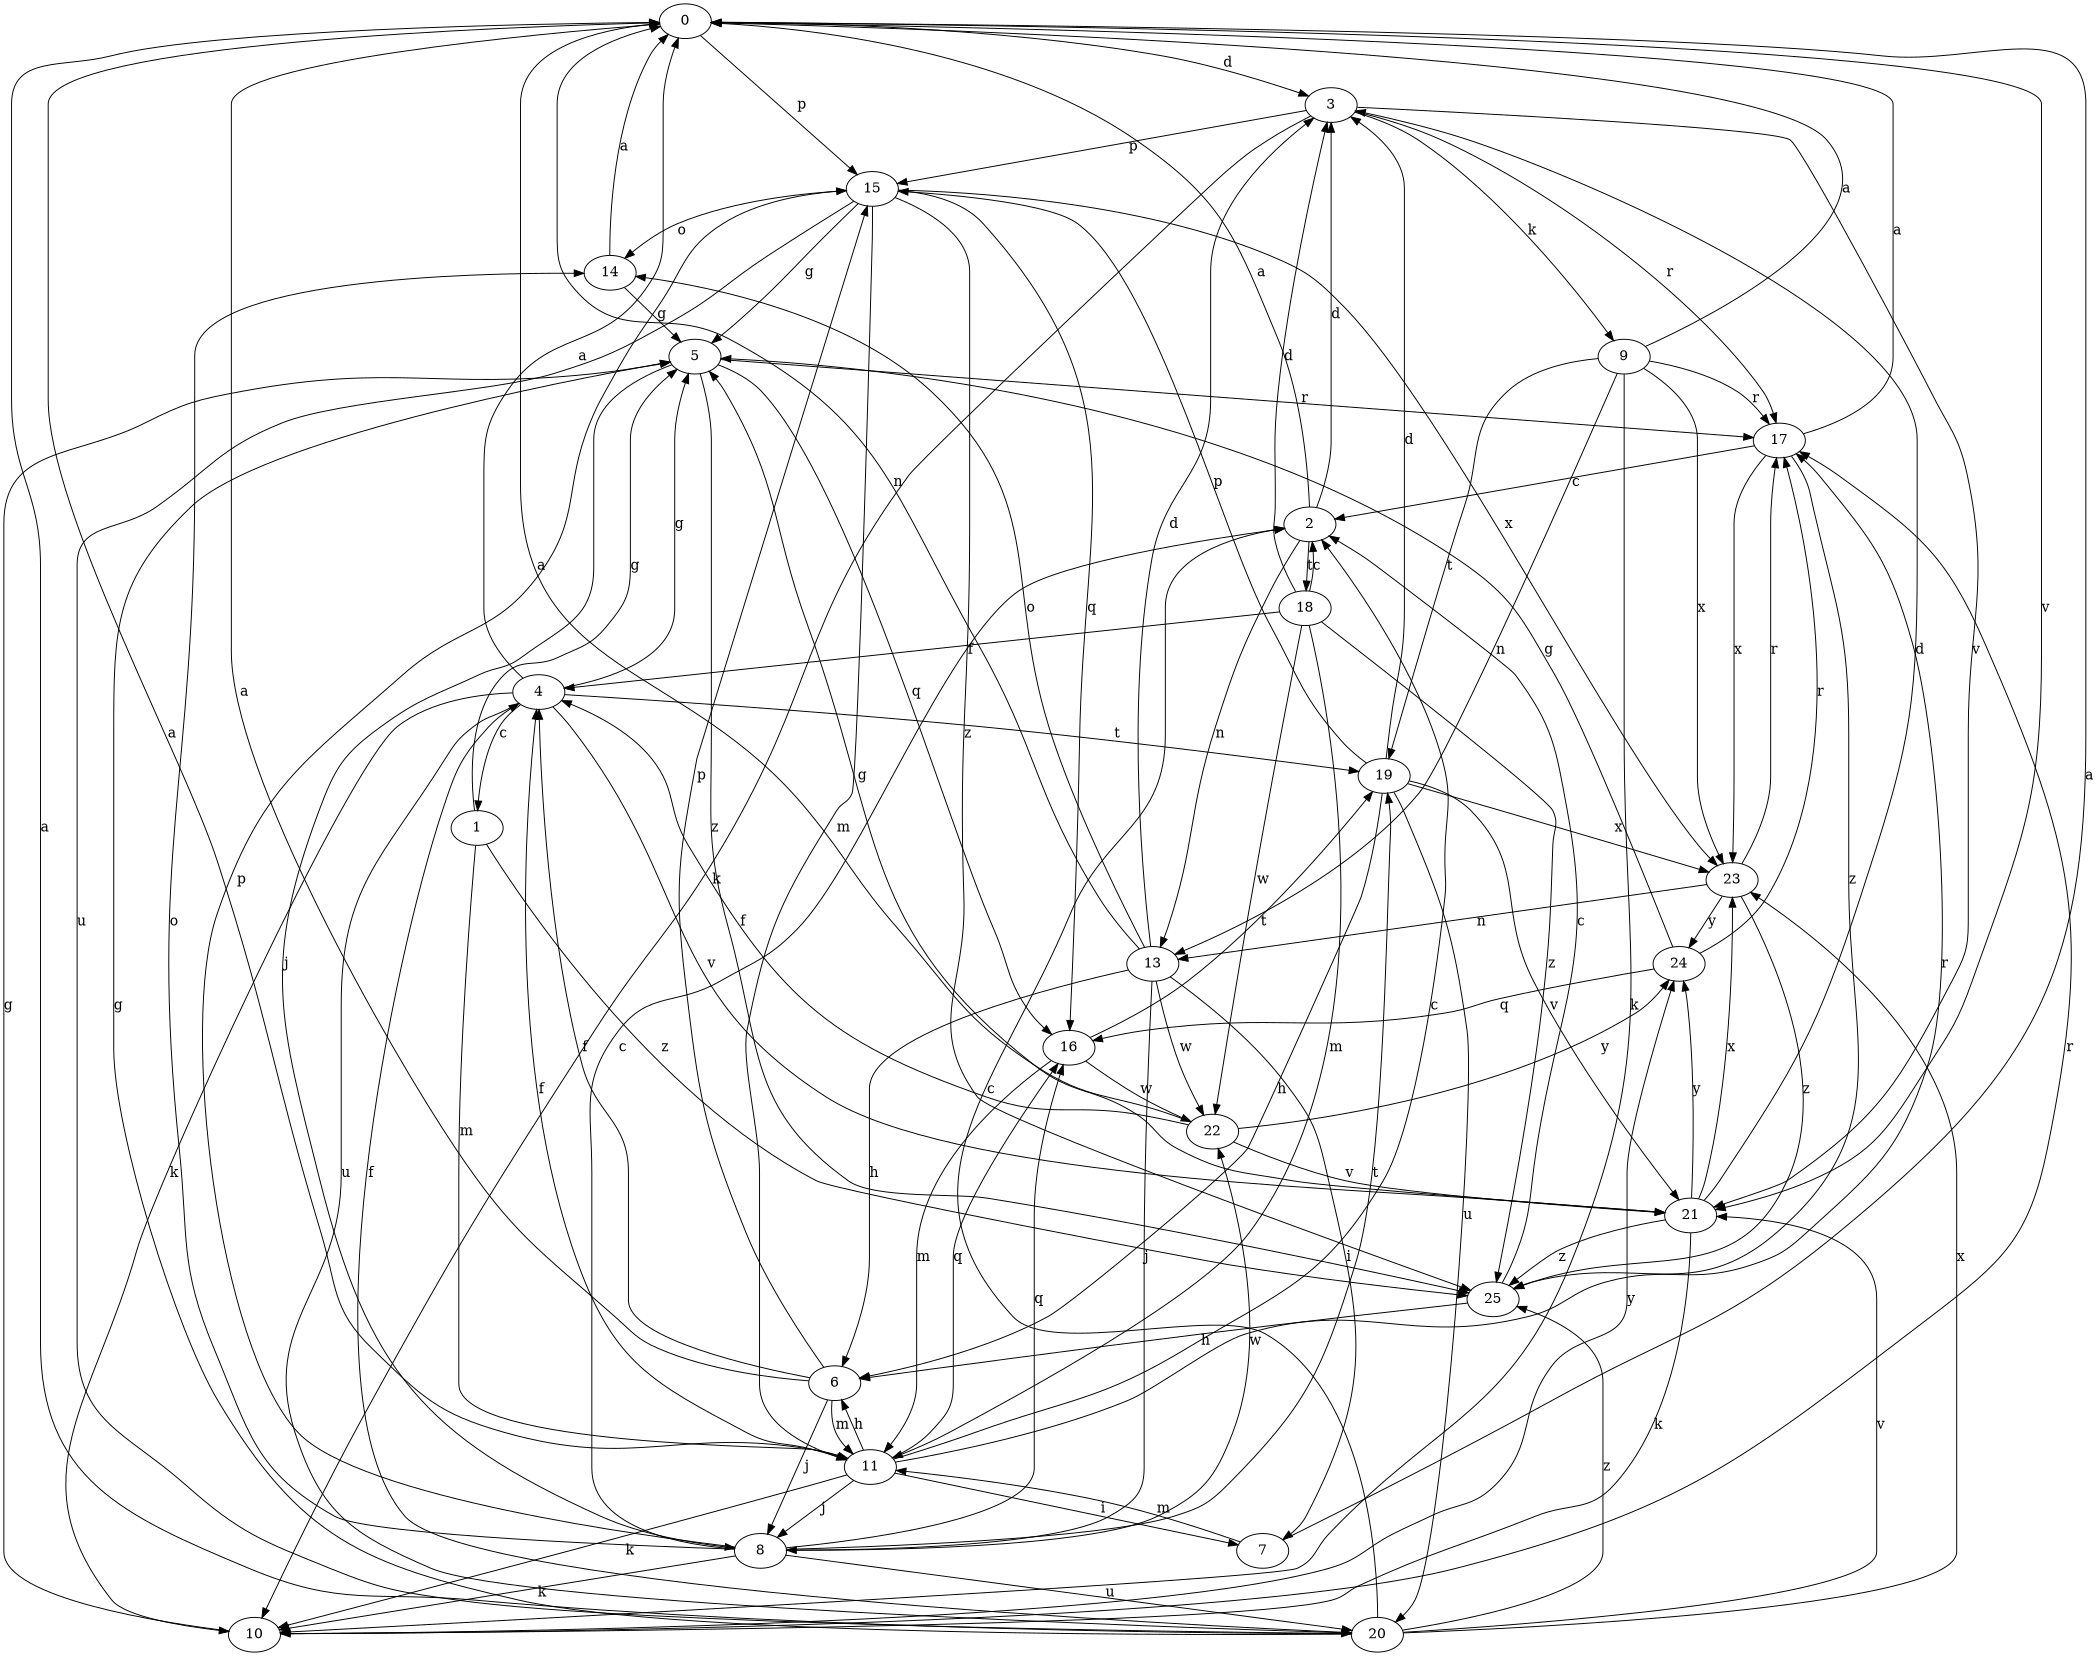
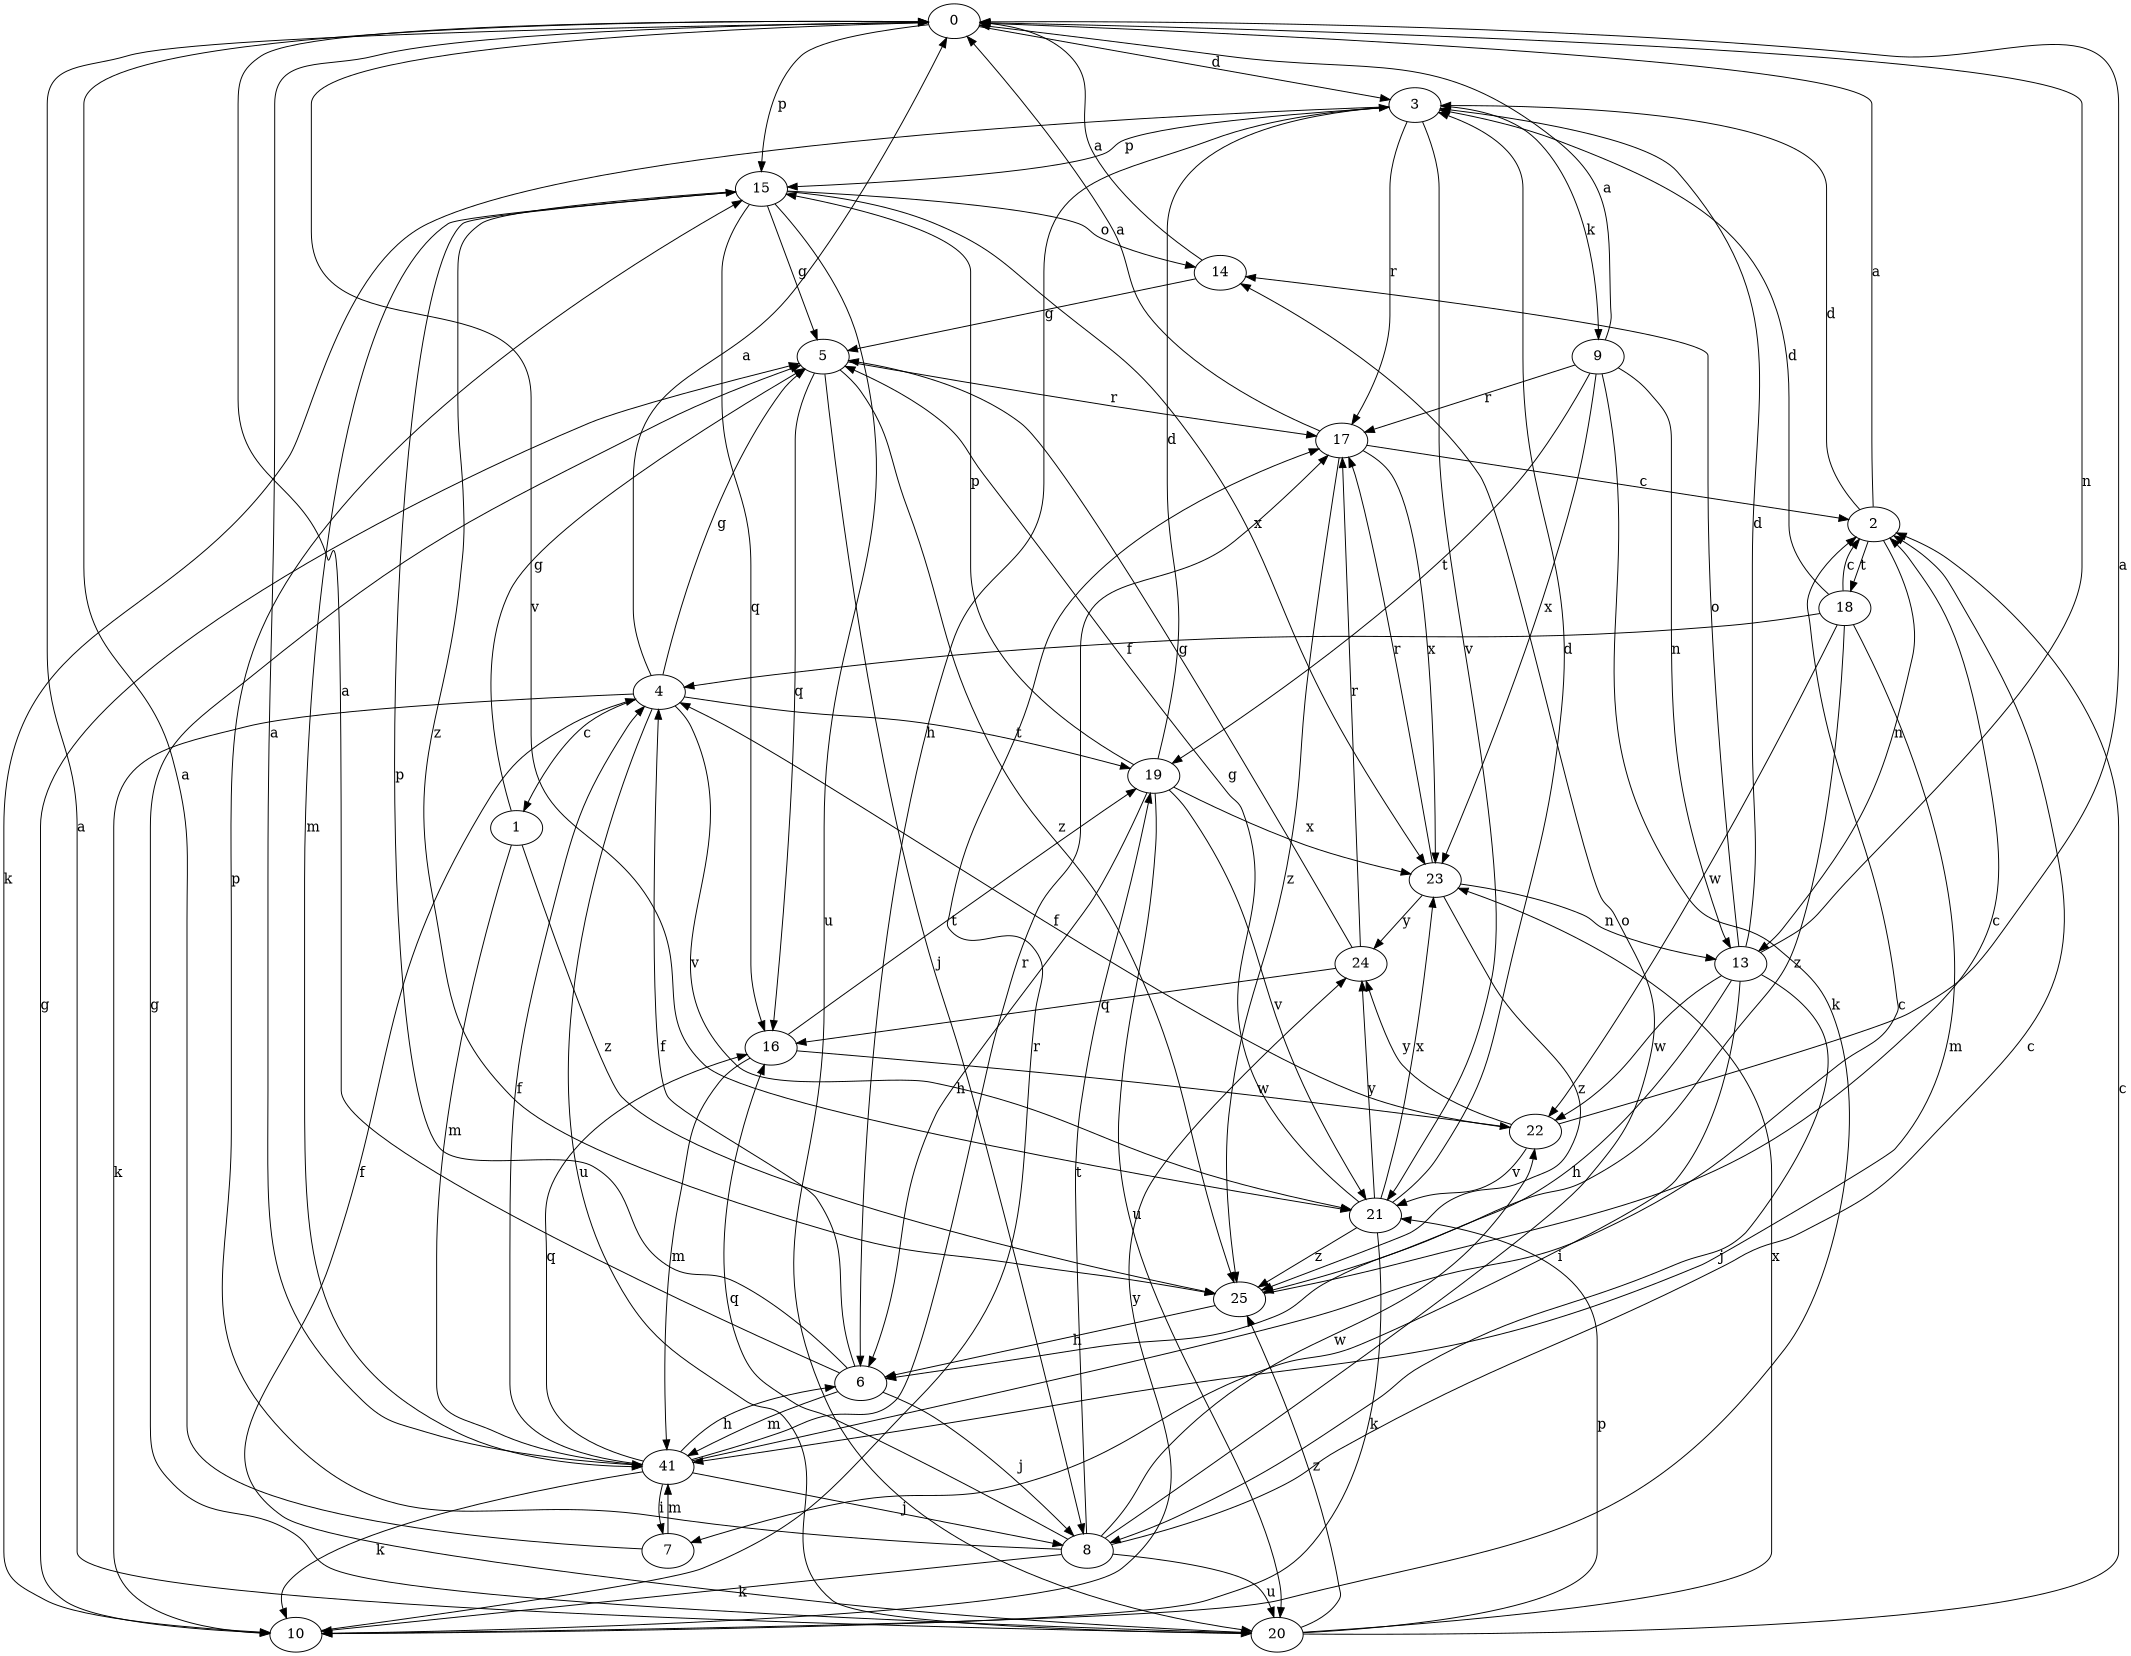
none -> (999, 573)
(1881, 1425) -> (1602, 1425)
(870, 1467) -> (668, 1467)
